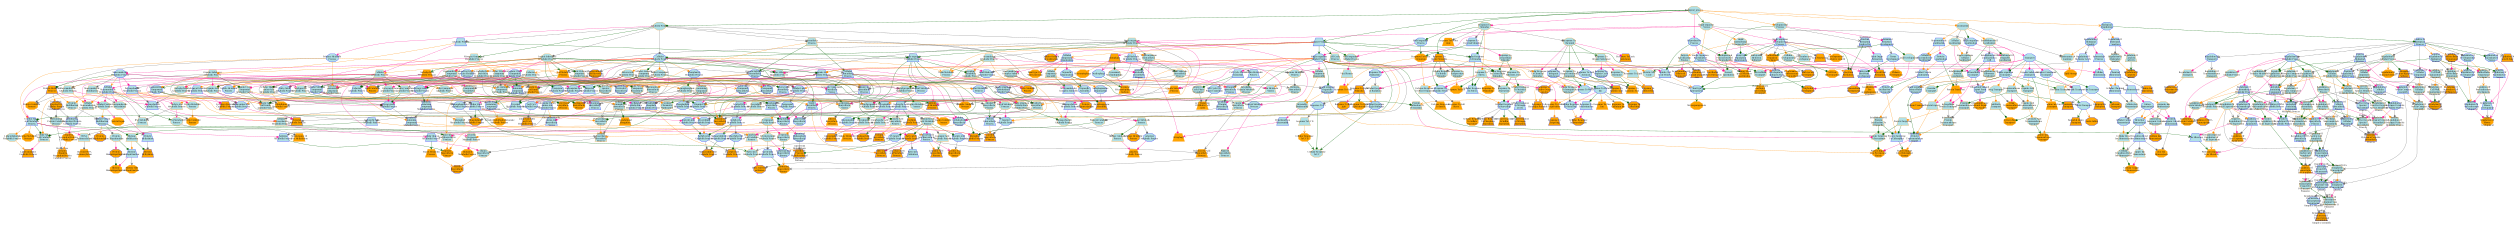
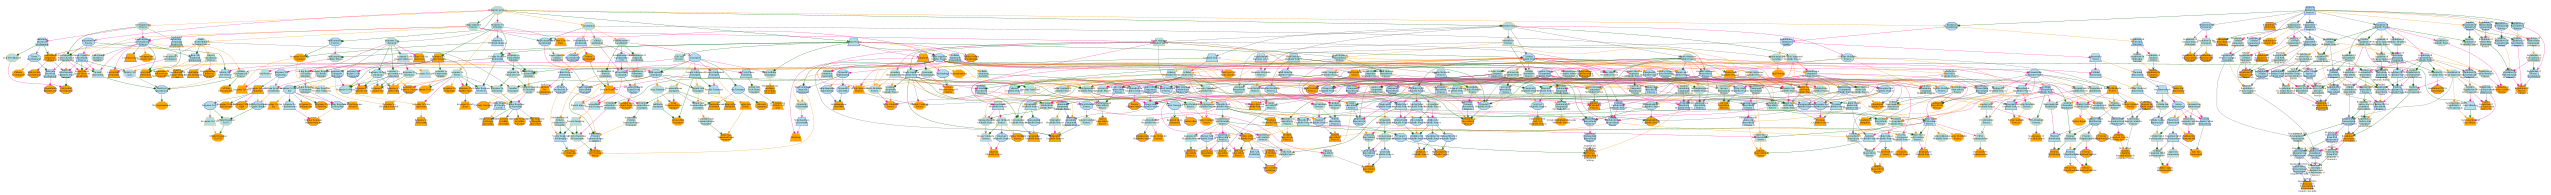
(2263, 34) -> (2133, 18)
(1780, 42) -> (143, 42)
(1131, 47) -> (899, 62)
none -> (361, 49)
(1877, 58) -> none
(1941, 58) -> (589, 58)
none -> (2190, 58)
(2452, 58) -> (2486, 26)
(949, 63) -> (1039, 82)
(1787, 65) -> (43, 65)
none -> (1773, 66)
none -> (540, 68)
(1520, 70) -> (372, 69)
(848, 74) -> (1529, 74)
(2046, 74) -> (714, 74)
(297, 77) -> (1794, 73)
(2372, 82) -> (2289, 64)
(621, 90) -> (1982, 90)
(1214, 90) -> none
(1440, 90) -> (465, 90)
(1520, 97) -> (515, 97)
(792, 98) -> (1301, 98)
(2052, 106) -> (746, 106)
(1948, 112) -> none
(2151, 112) -> (2183, 112)
(1554, 121) -> (421, 121)
(942, 129) -> (1215, 129)
(1347, 129) -> (243, 113)
(19, 144) -> (1927, 136)
(1310, 144) -> (222, 128)
(431, 153) -> (1885, 153)
